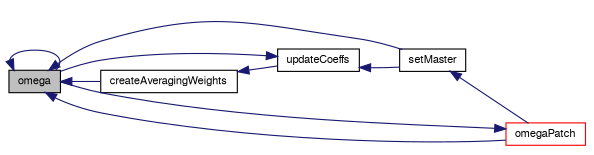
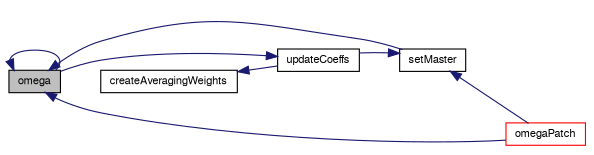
(385, 68) -> (374, 53)
(86, 81) -> none
(276, 116) -> none
